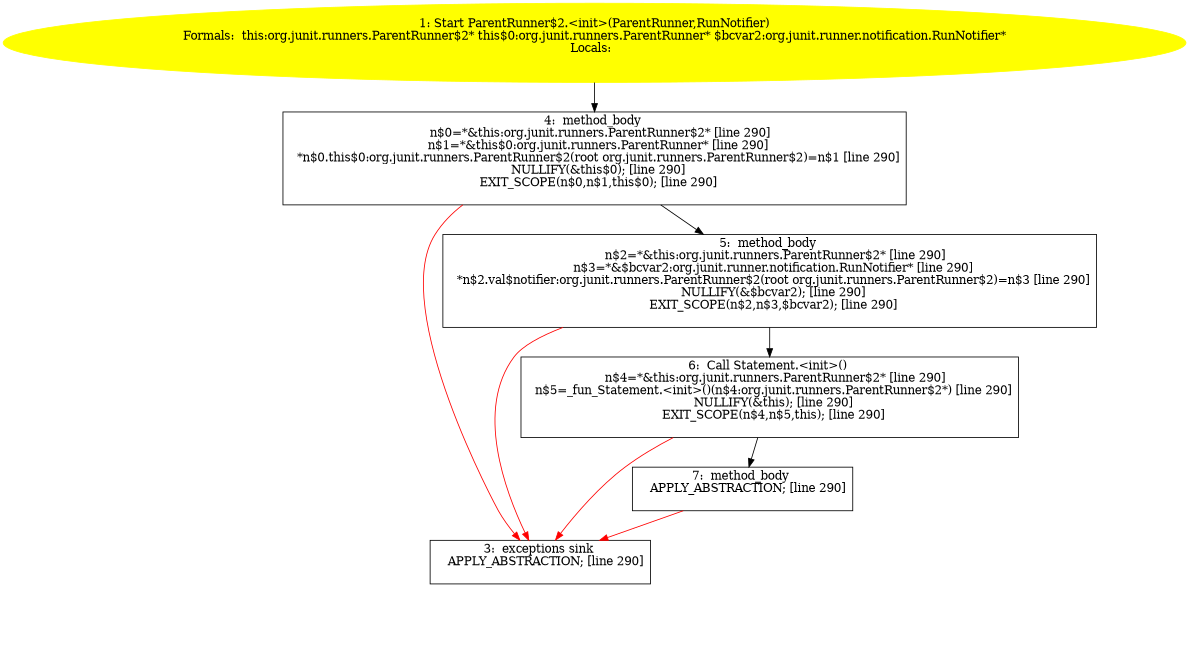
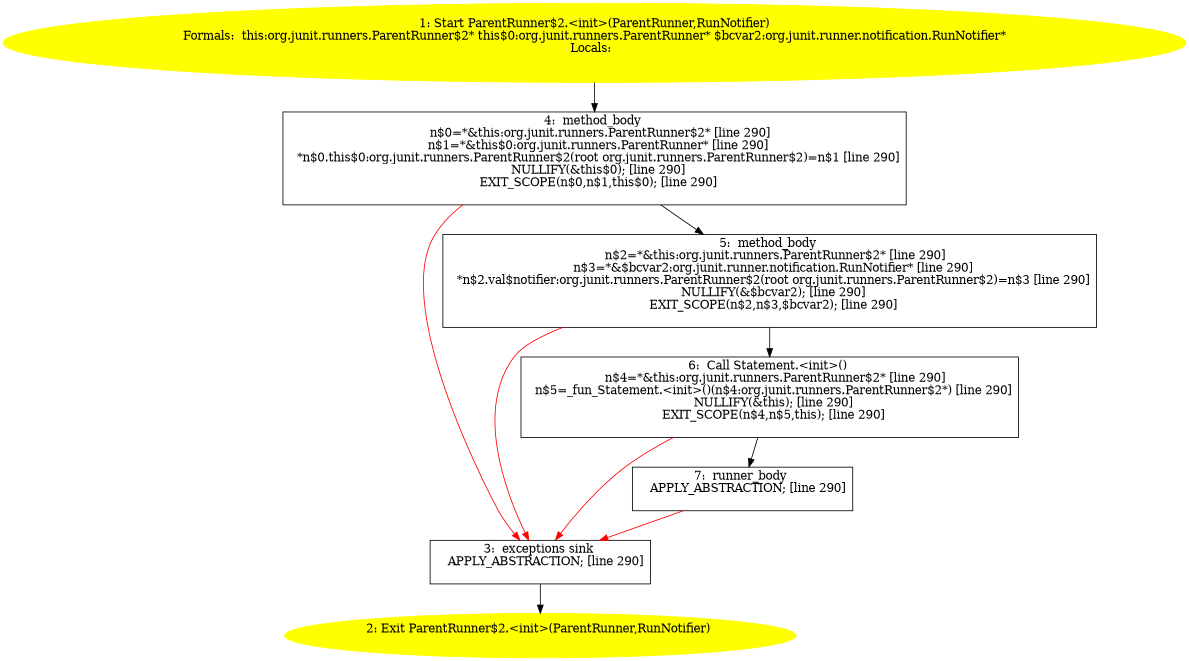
(743, 489) -> (743, 489)
none -> (540, 636)
